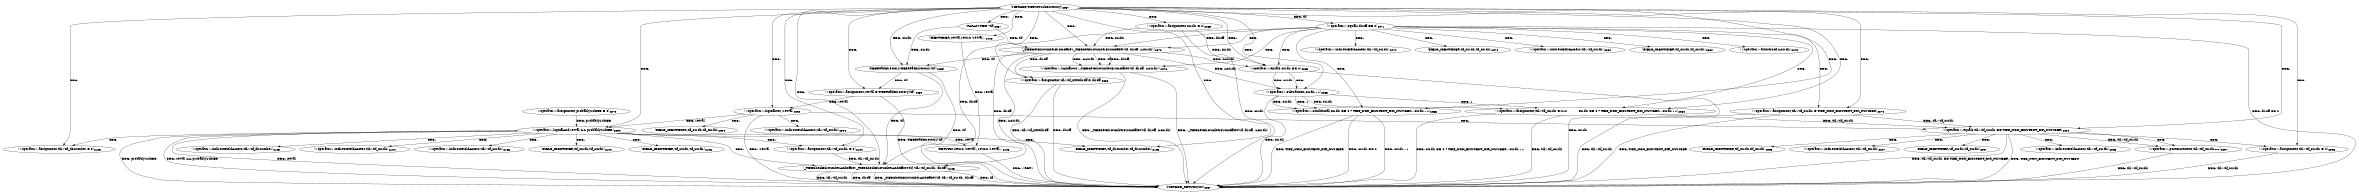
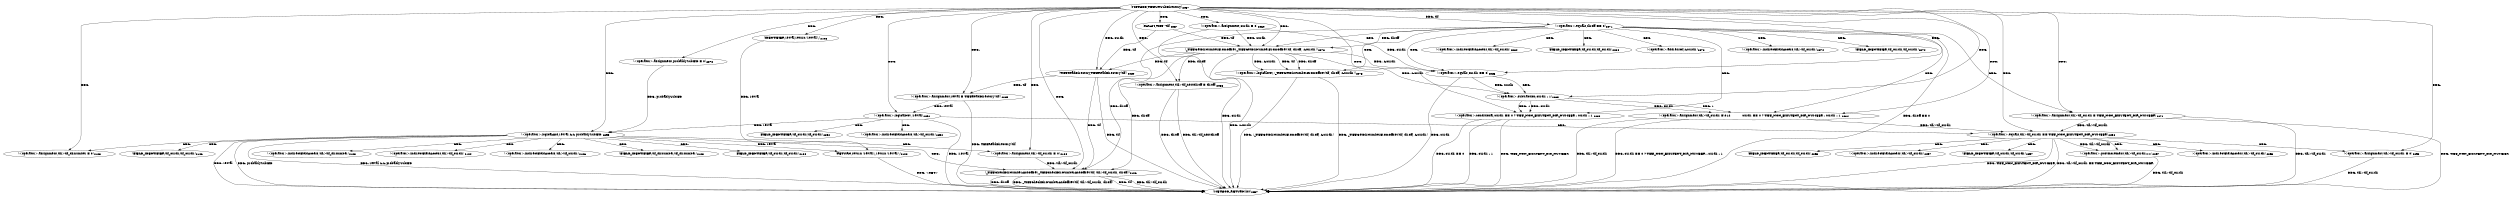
(921, 50) -> (1130, 50)
(1208, 92) -> (866, 15)
(1263, 141) -> none
